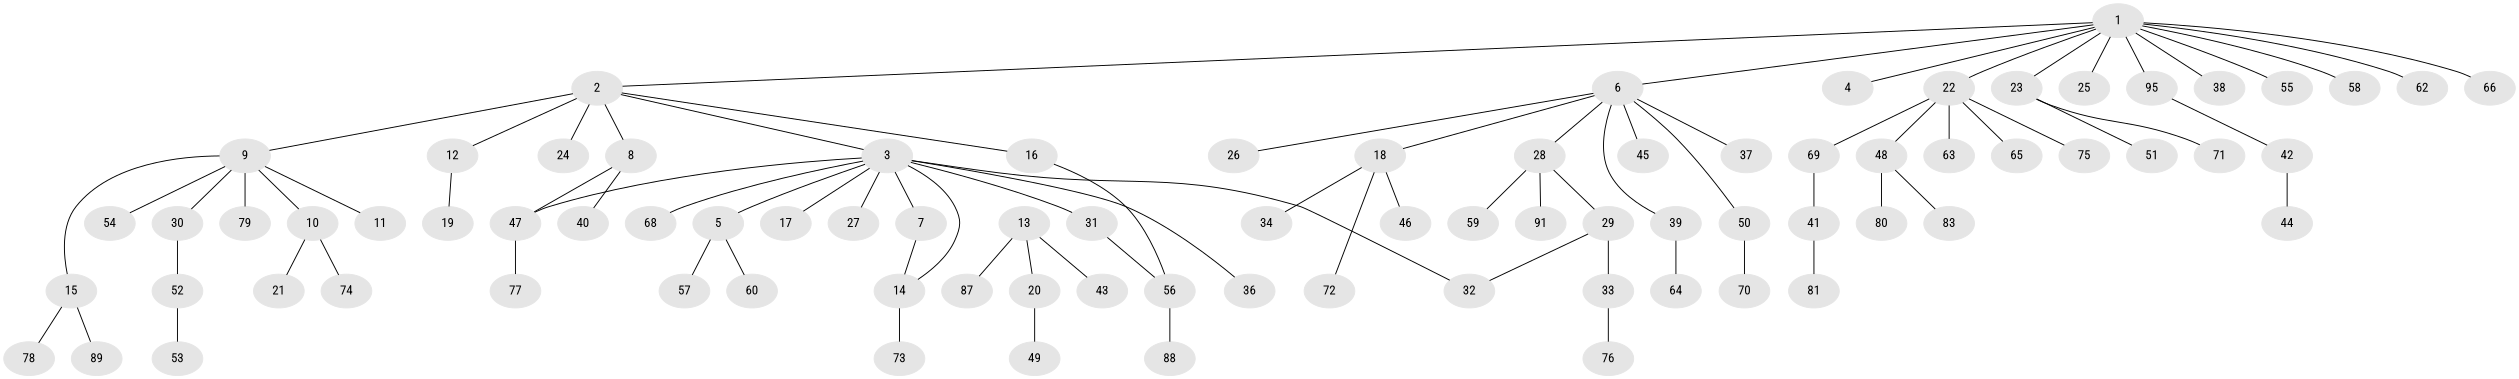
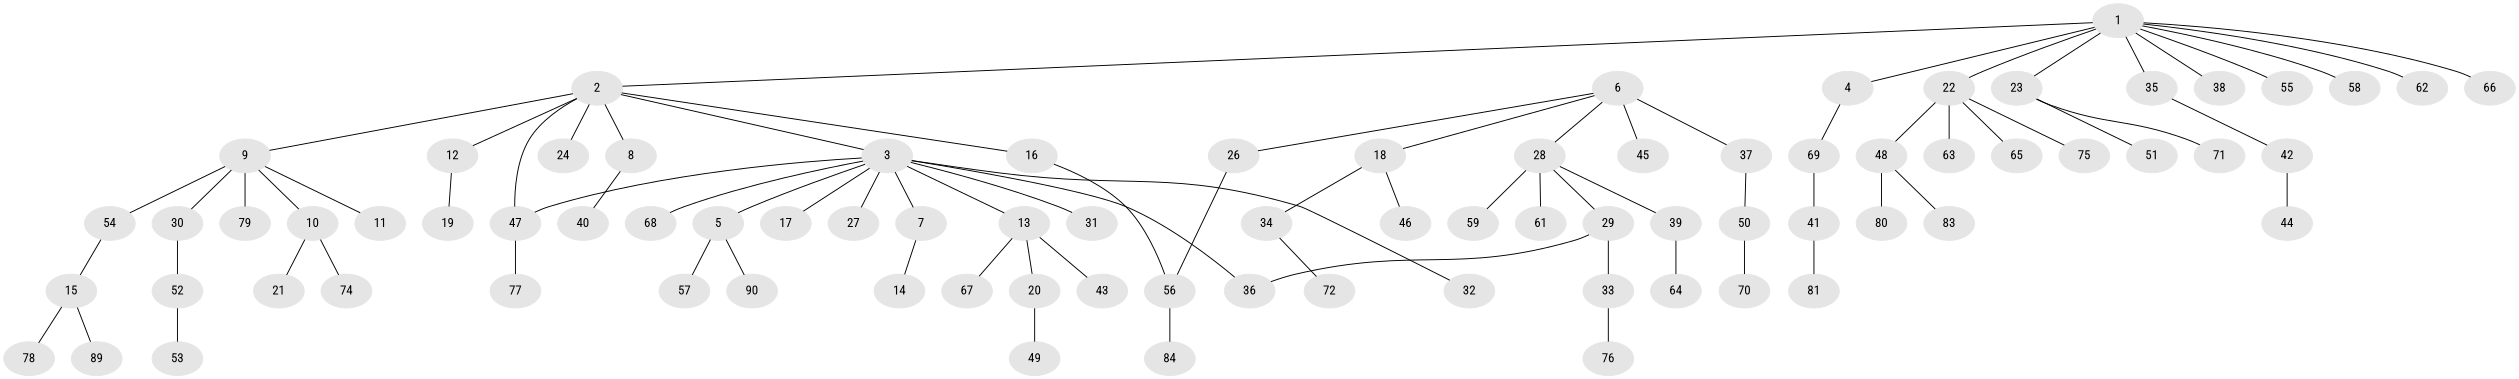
(1868, 54) -> none
(2084, 88) -> none
(2152, 88) -> (2152, 88)
(1882, 122) -> (1831, 122)
(1688, 151) -> (1745, 190)
(1608, 169) -> (1608, 190)
(110, 179) -> (91, 257)
(573, 190) -> (528, 142)
(959, 219) -> (956, 190)
(1355, 223) -> (1298, 257)
(1541, 223) -> (1541, 223)
(1131, 257) -> (1202, 223)
(1539, 257) -> (1430, 260)
(752, 291) -> (752, 291)
(967, 291) -> (967, 291)
(899, 359) -> none
(1170, 359) -> (1170, 359)
